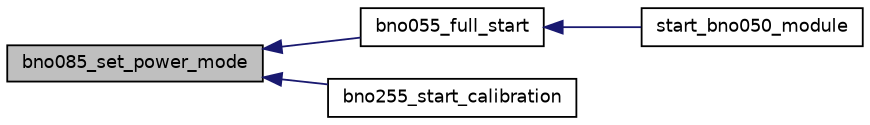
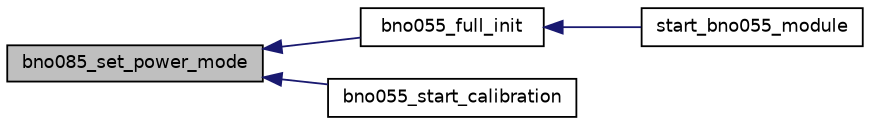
(452, 27) -> (452, 27)
(752, 27) -> (752, 27)
(452, 98) -> (452, 98)
